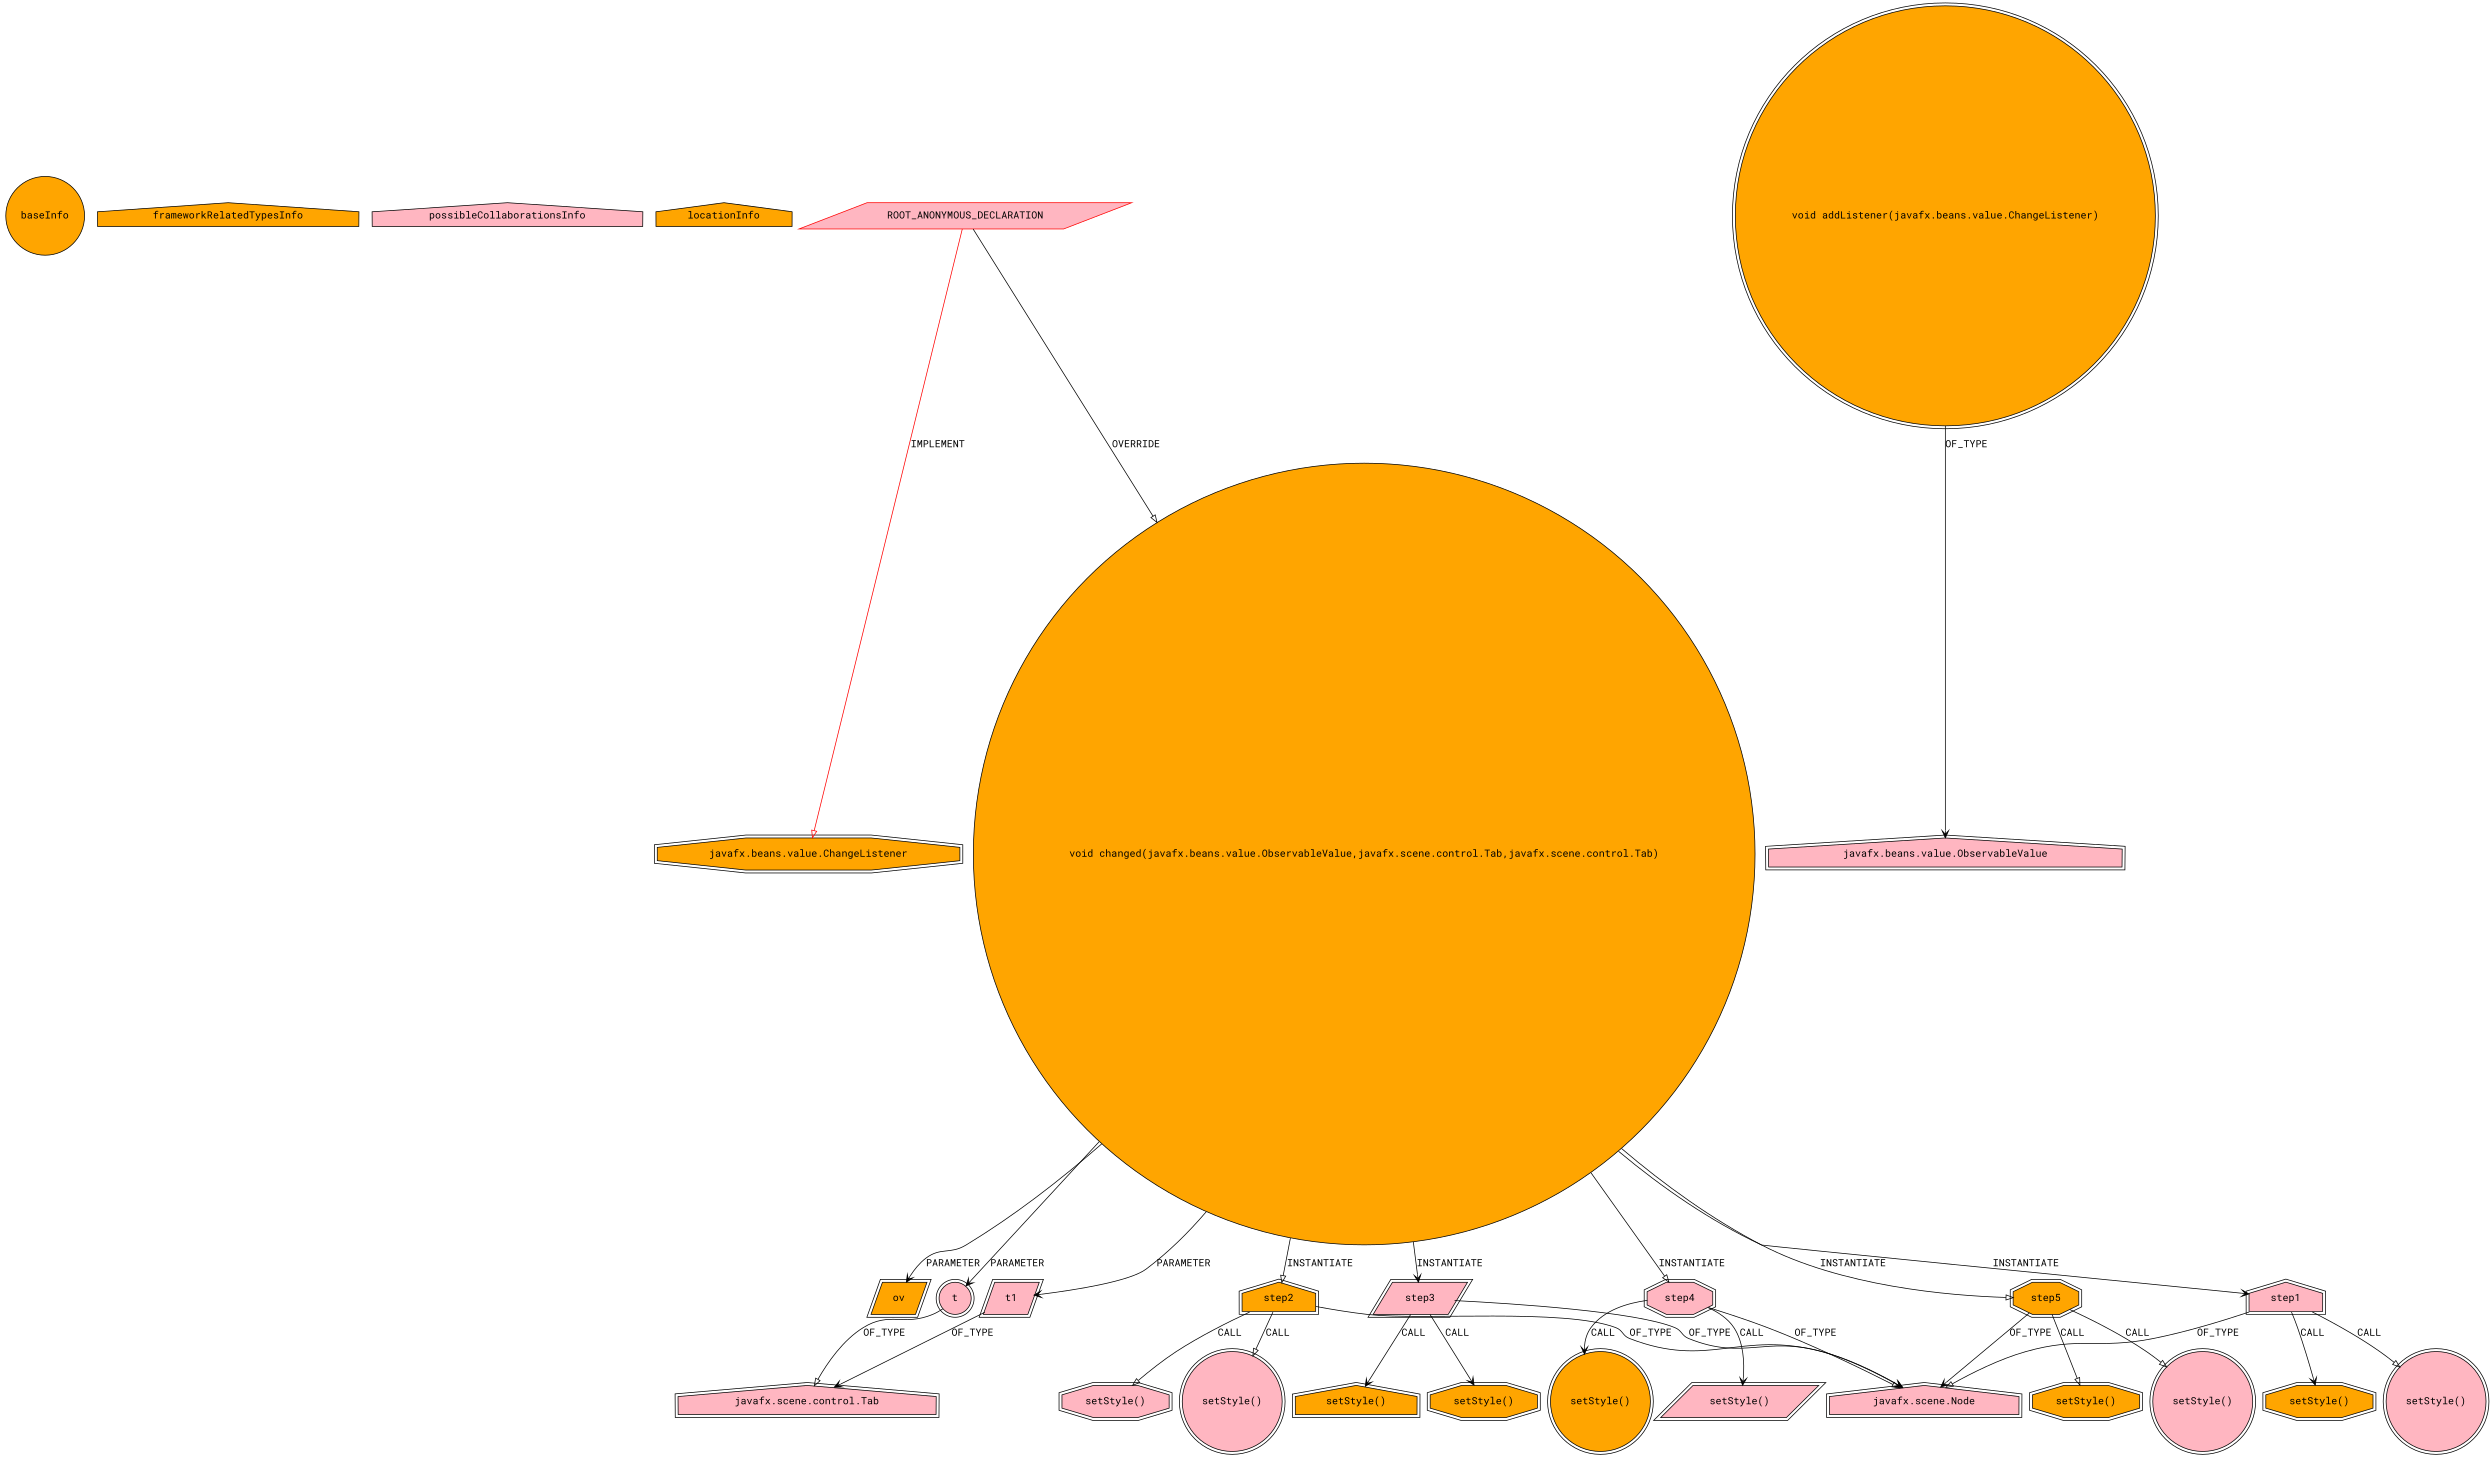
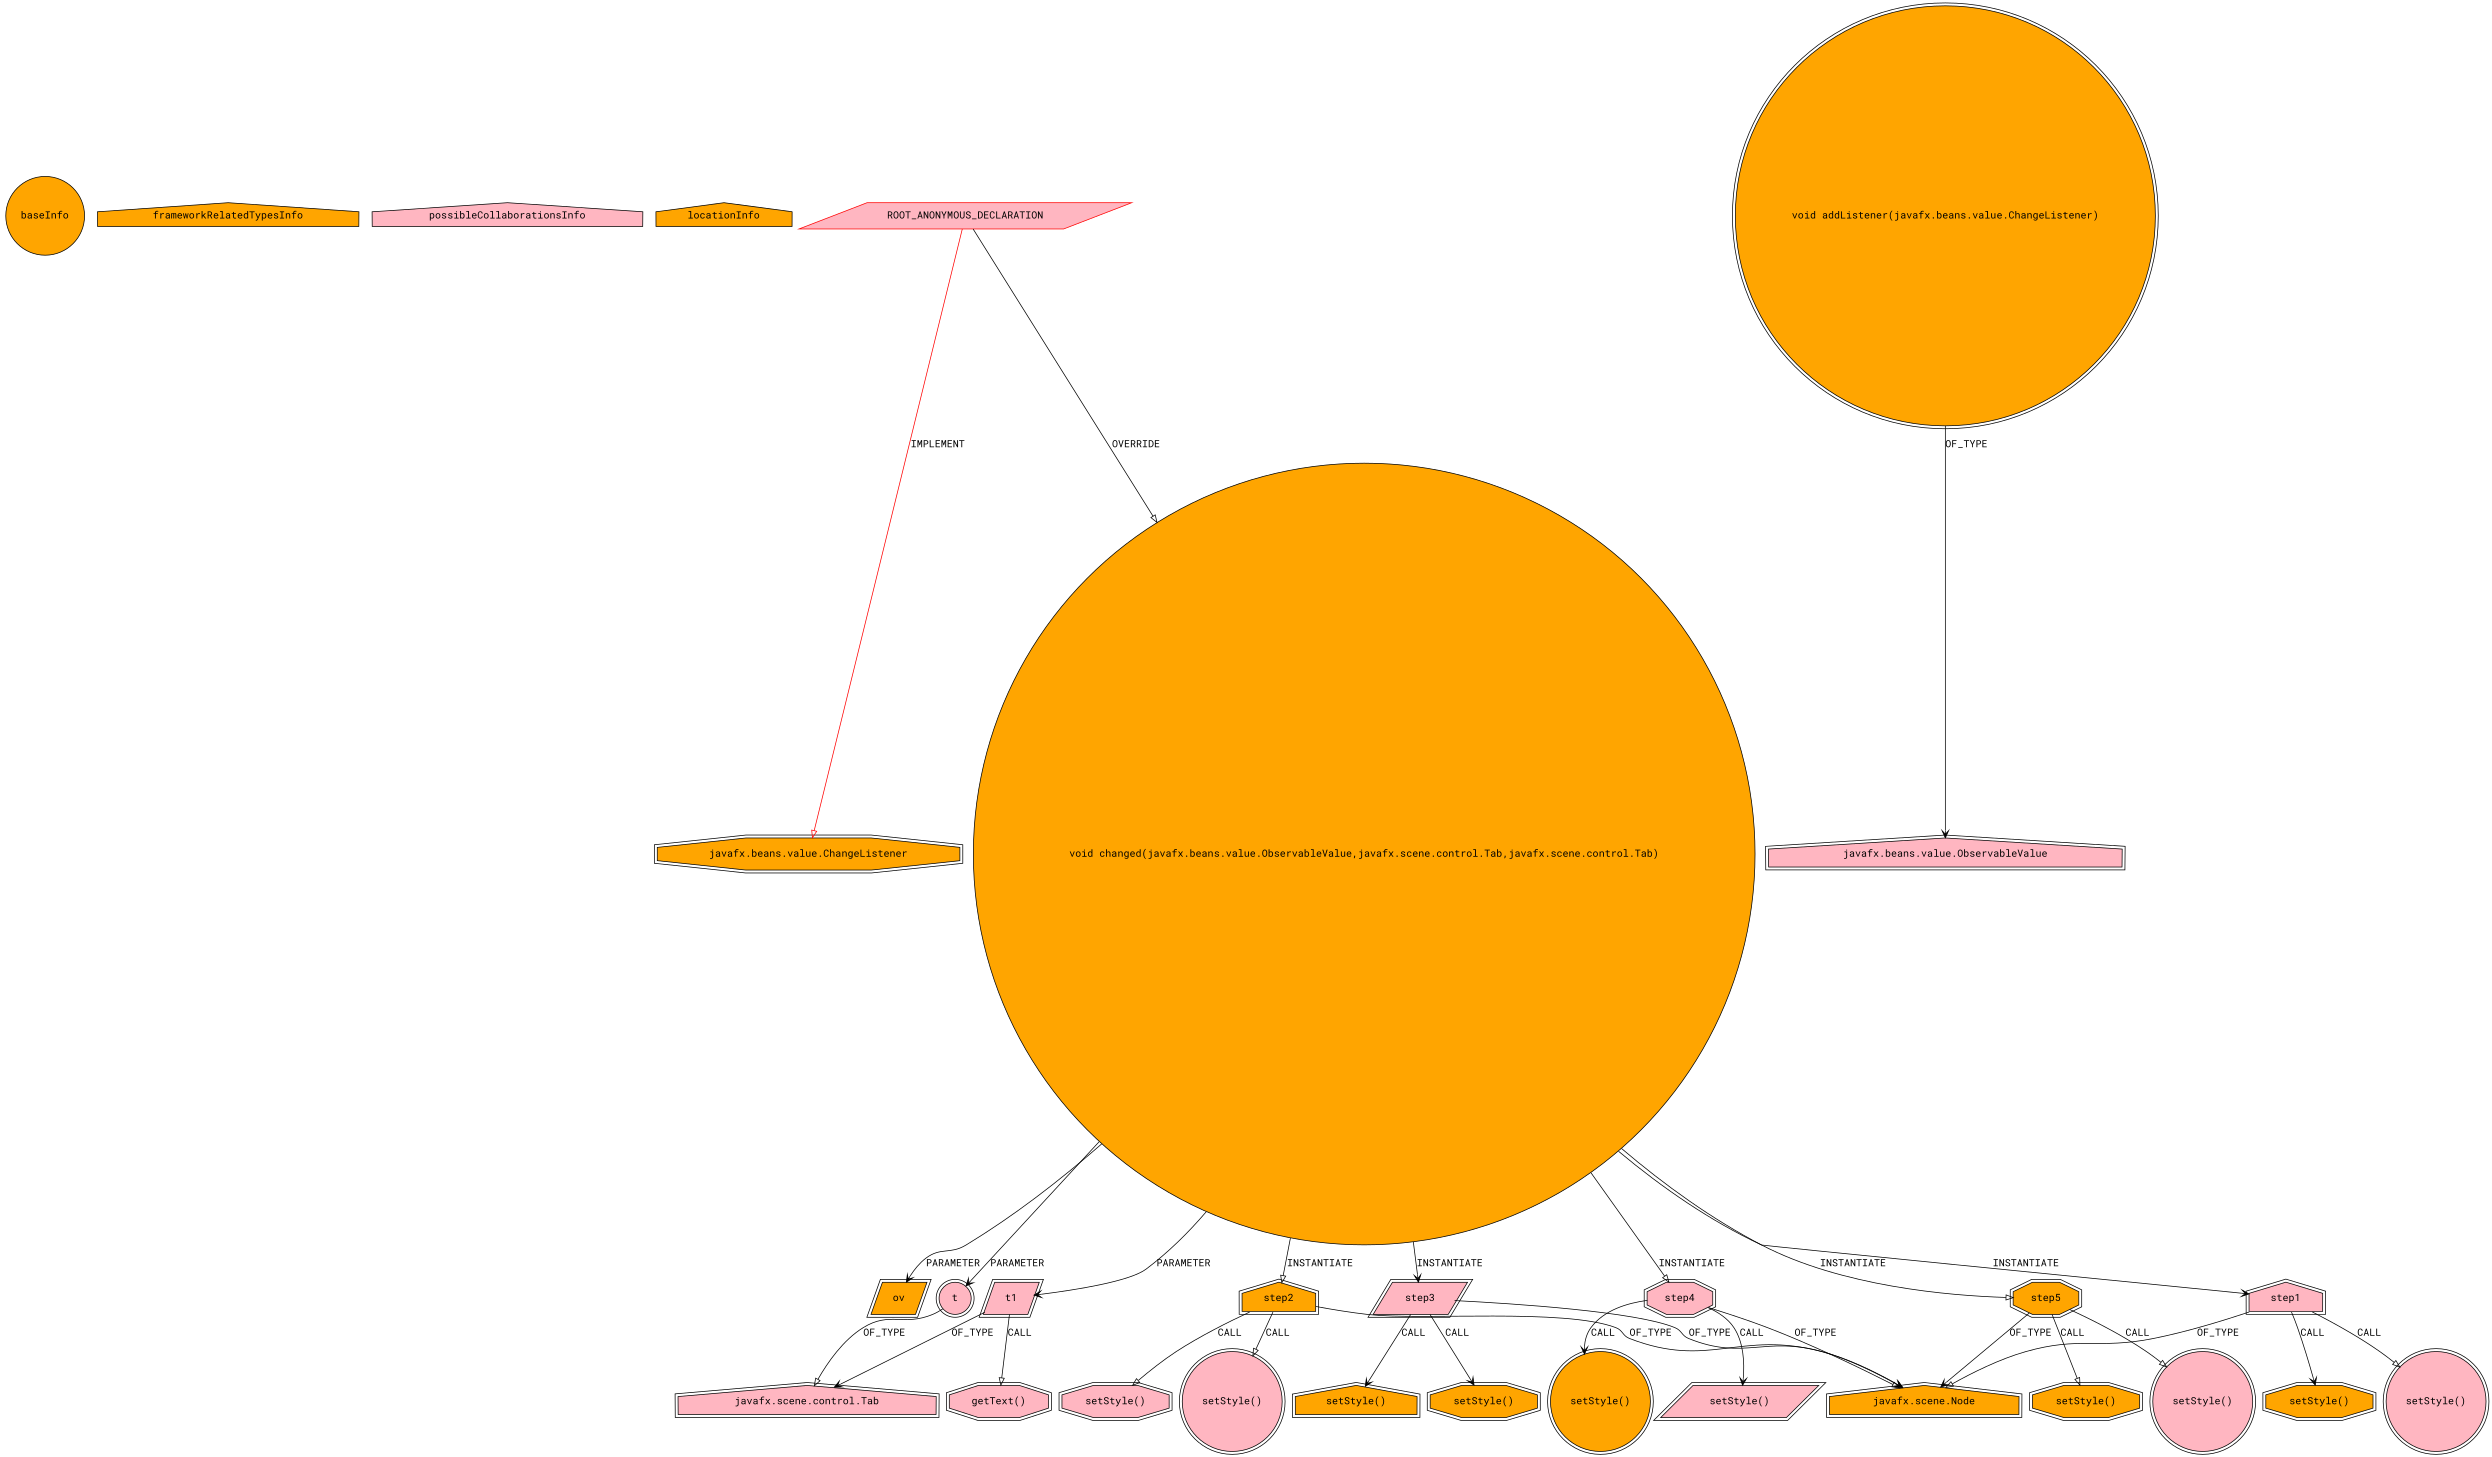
none -> (999, 1402)
(1924, 1402) -> (1924, 1402)
